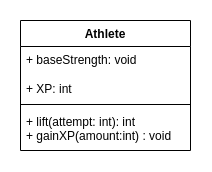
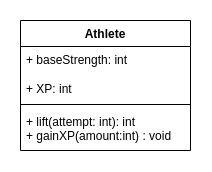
(87, 68) -> (84, 68)
